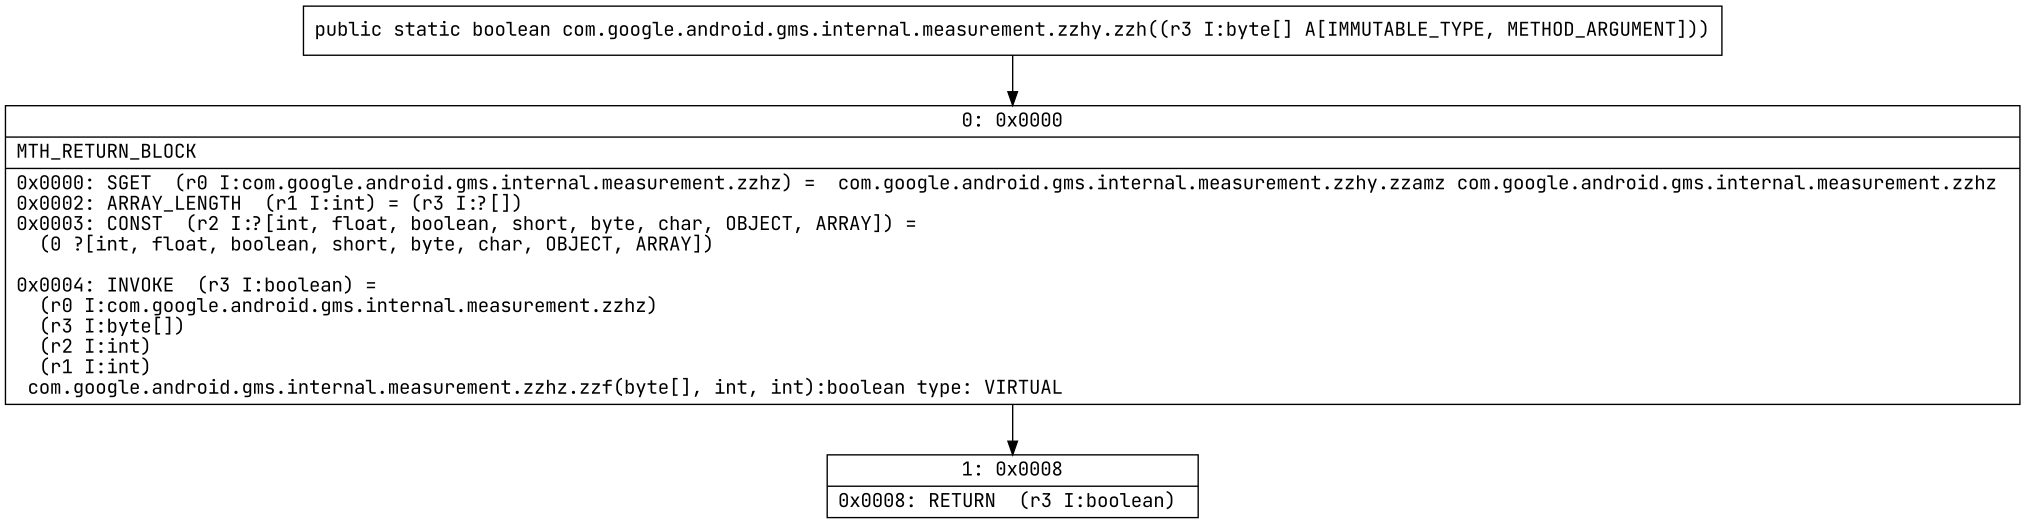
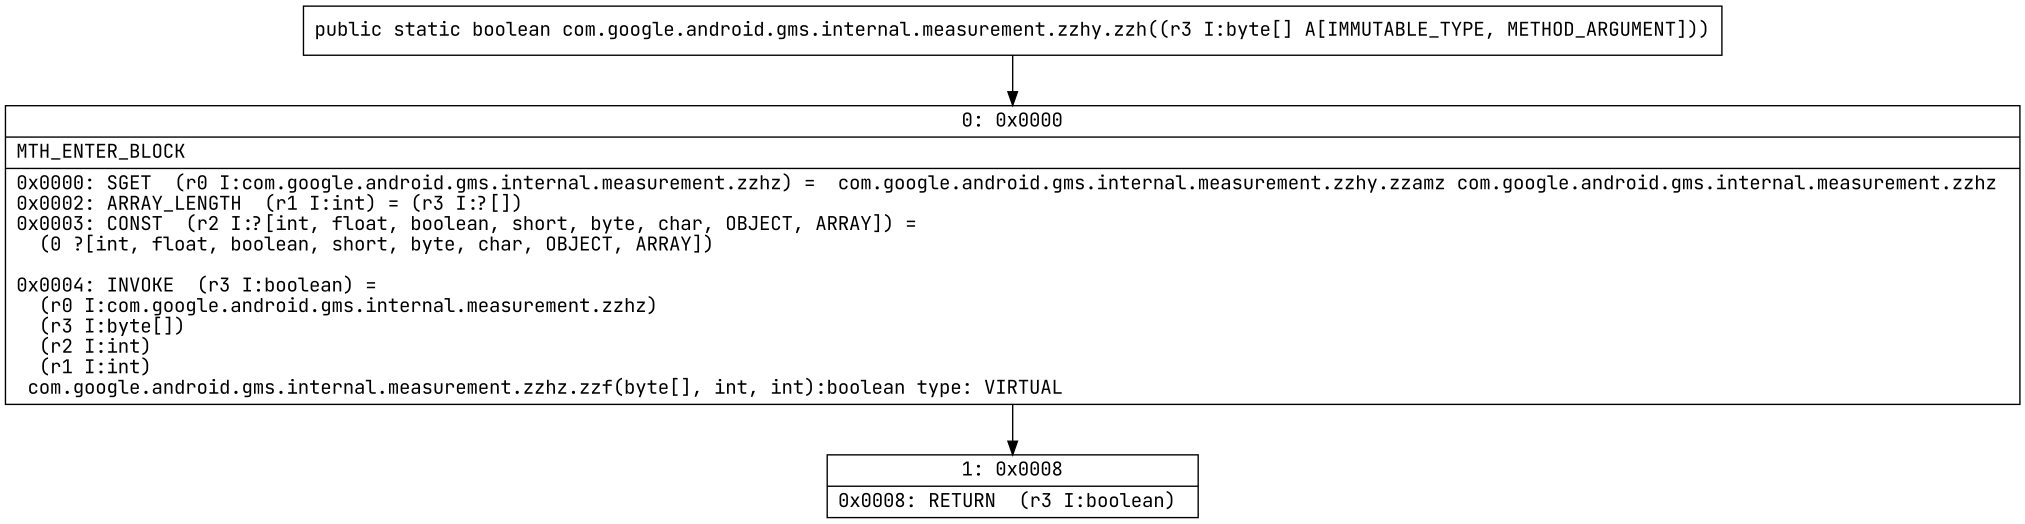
(107, 152) -> (101, 152)
